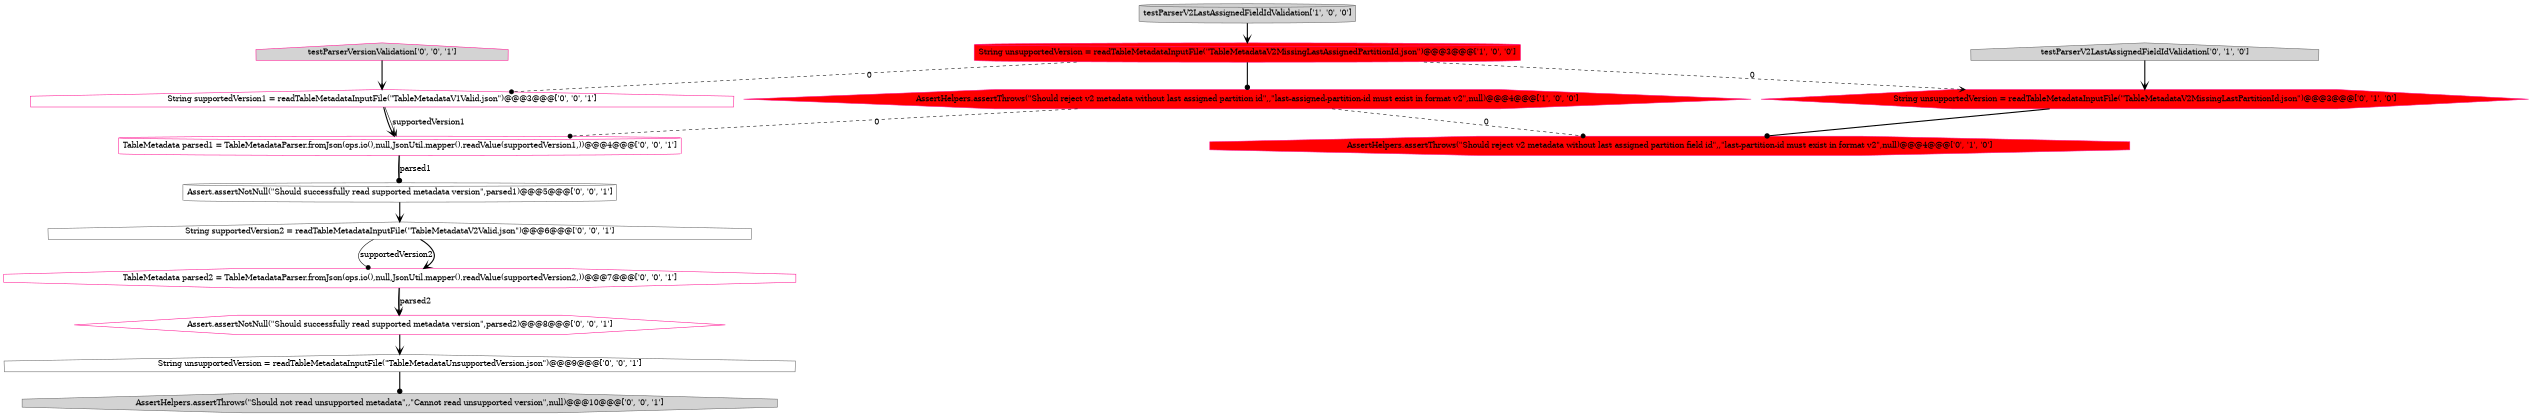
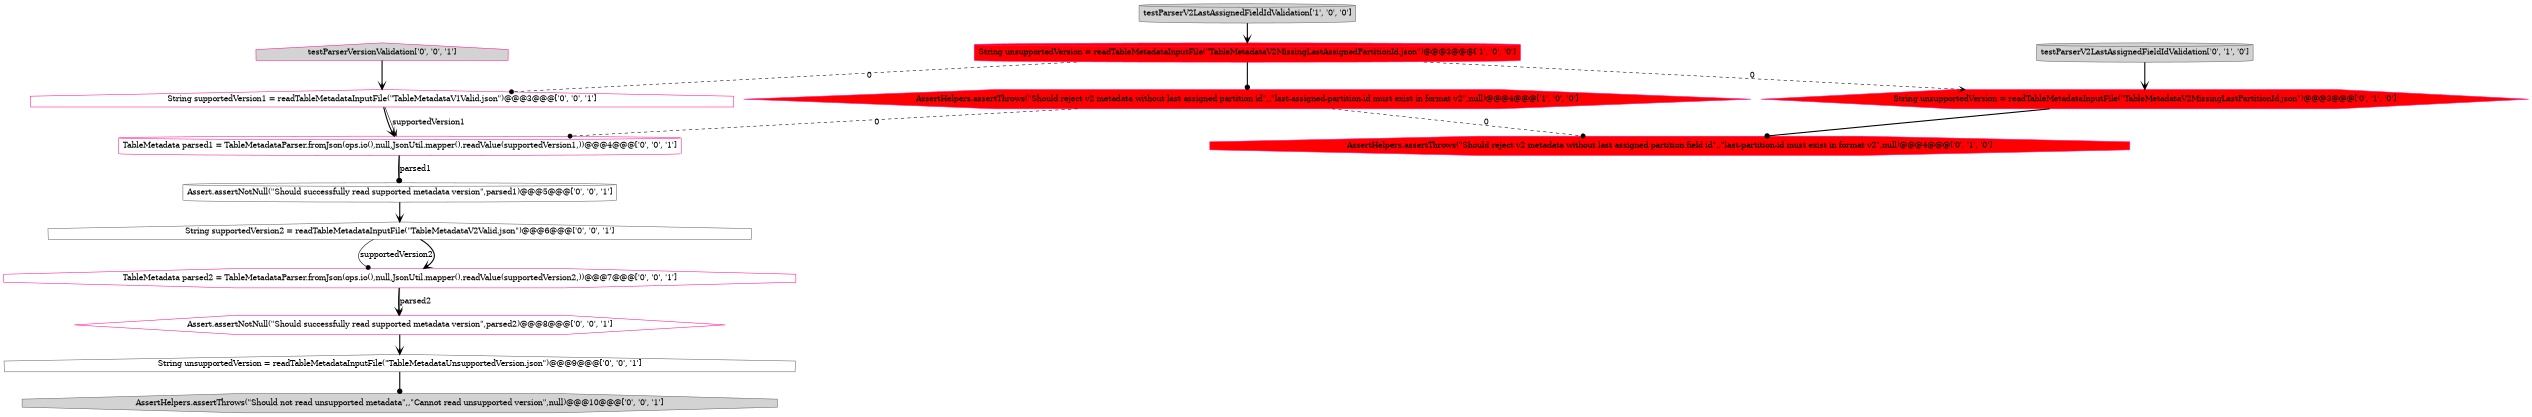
(2145, 53) -> (2145, 53)
